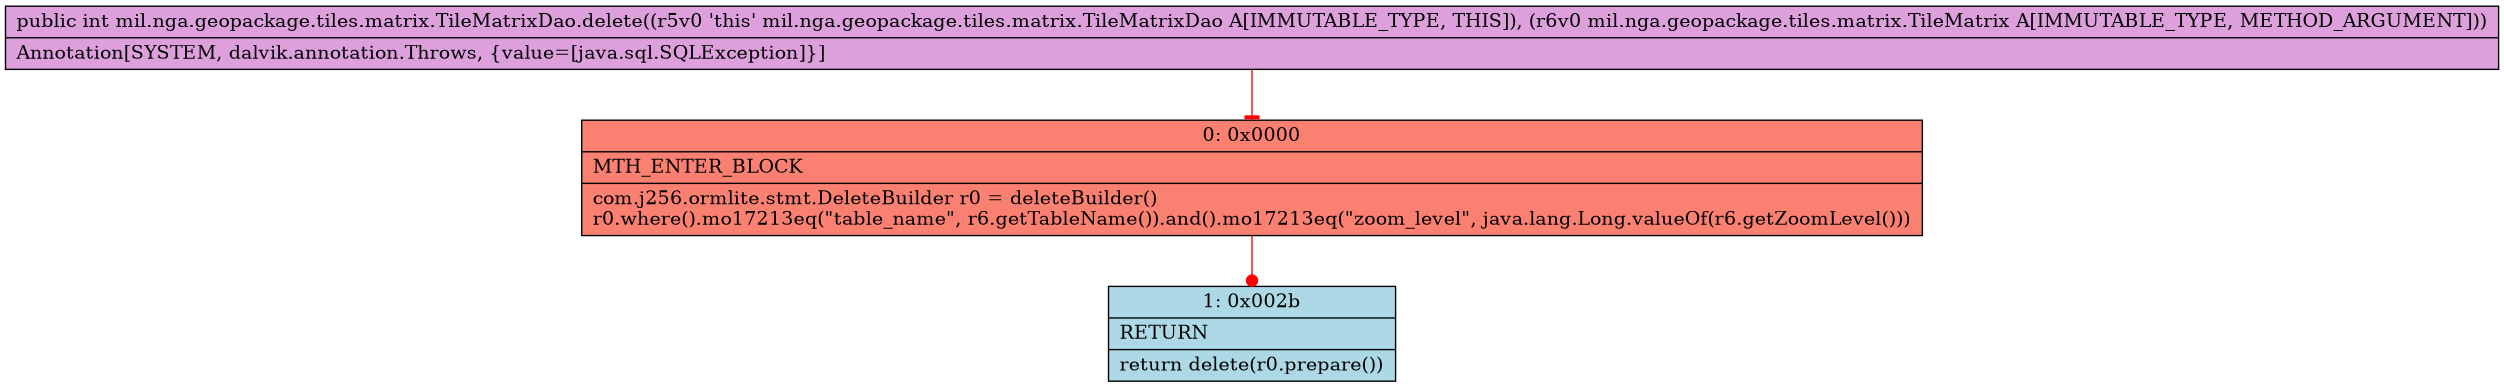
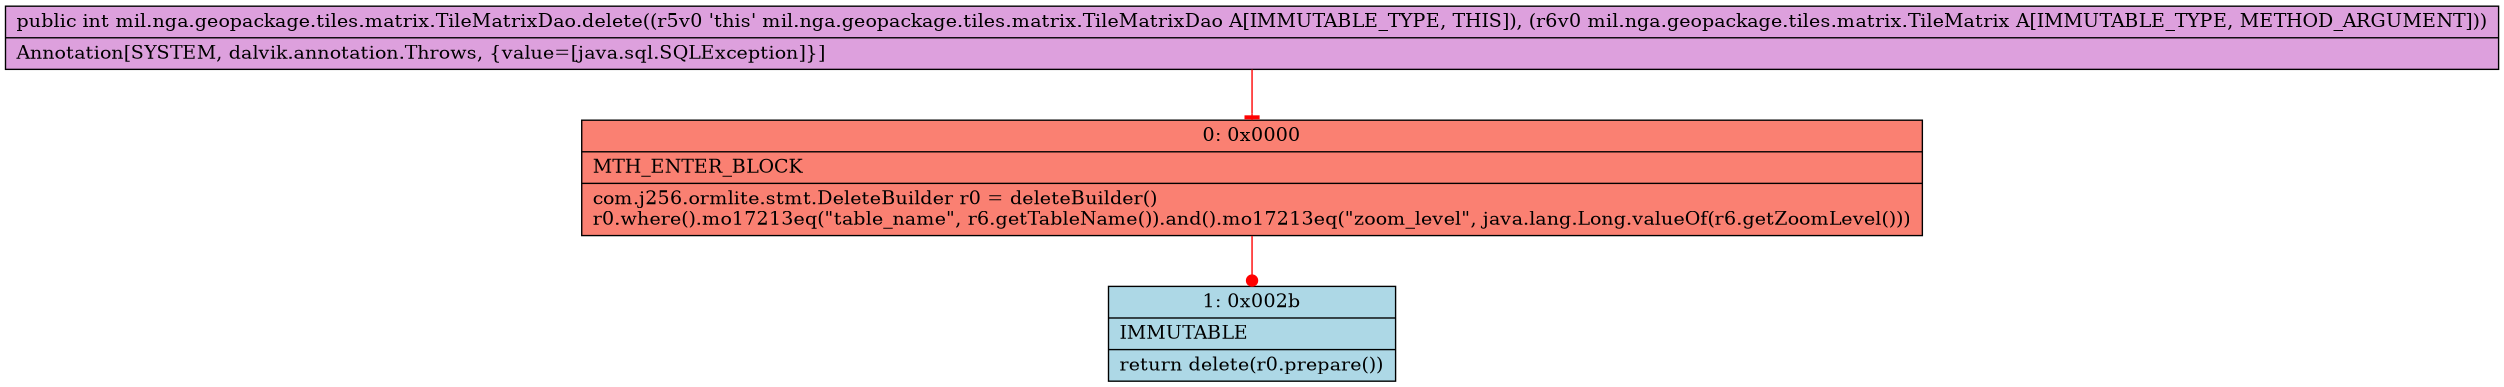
(1164, 333) -> (1184, 333)
